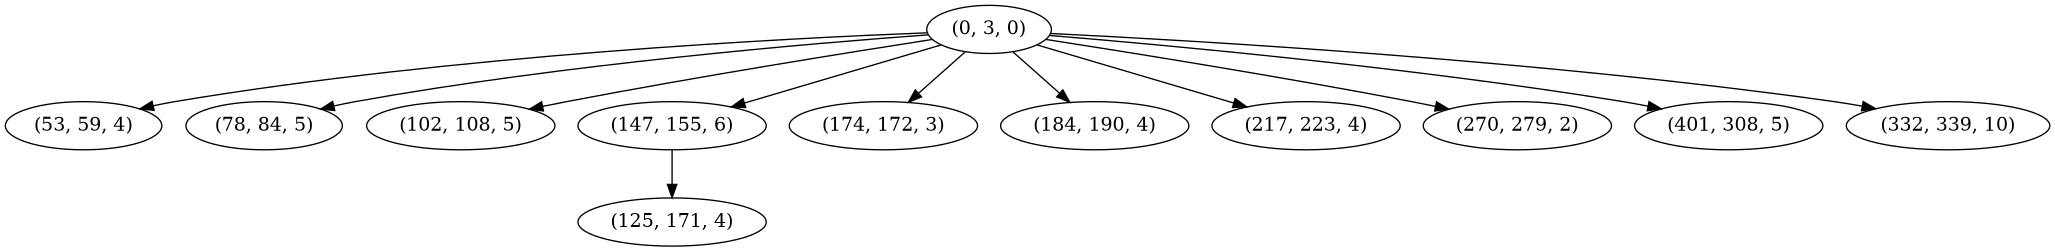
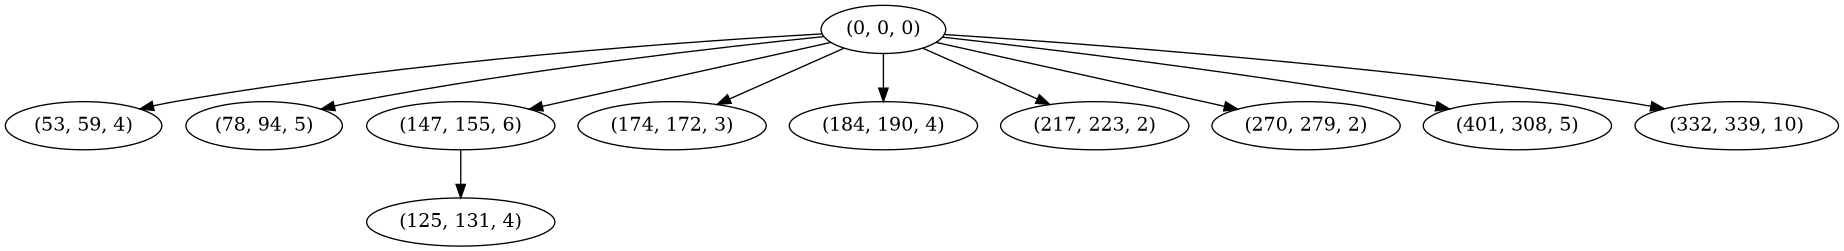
(989, 29) -> (883, 29)
(264, 126) -> (264, 126)
(461, 126) -> none
(1306, 126) -> (1095, 126)
(672, 222) -> (461, 222)
